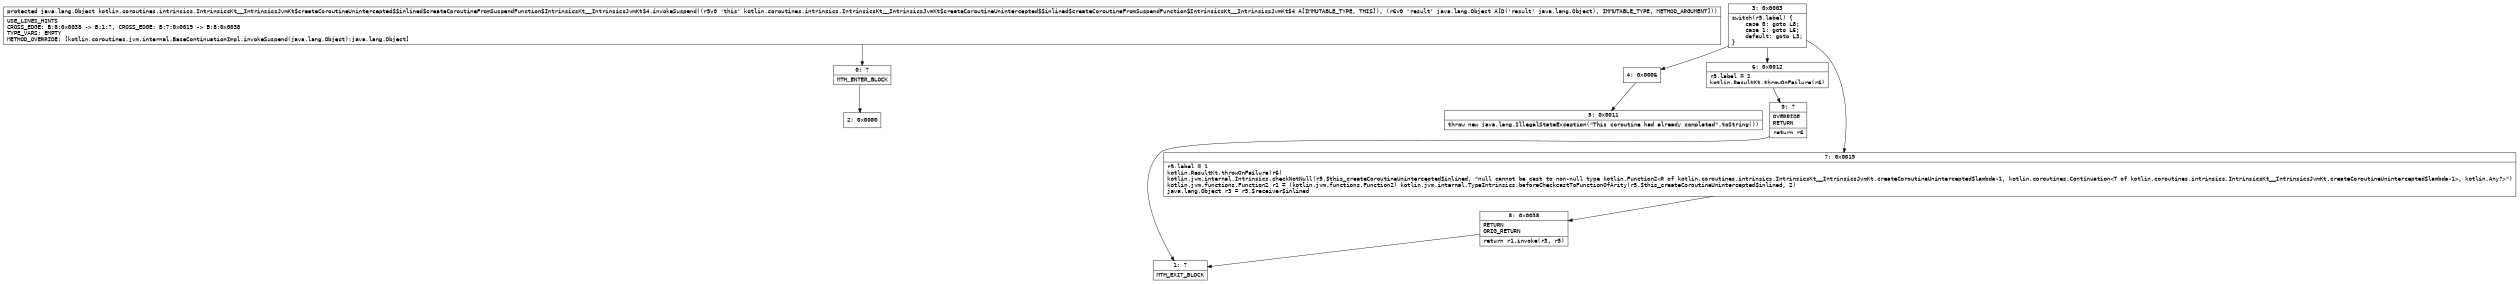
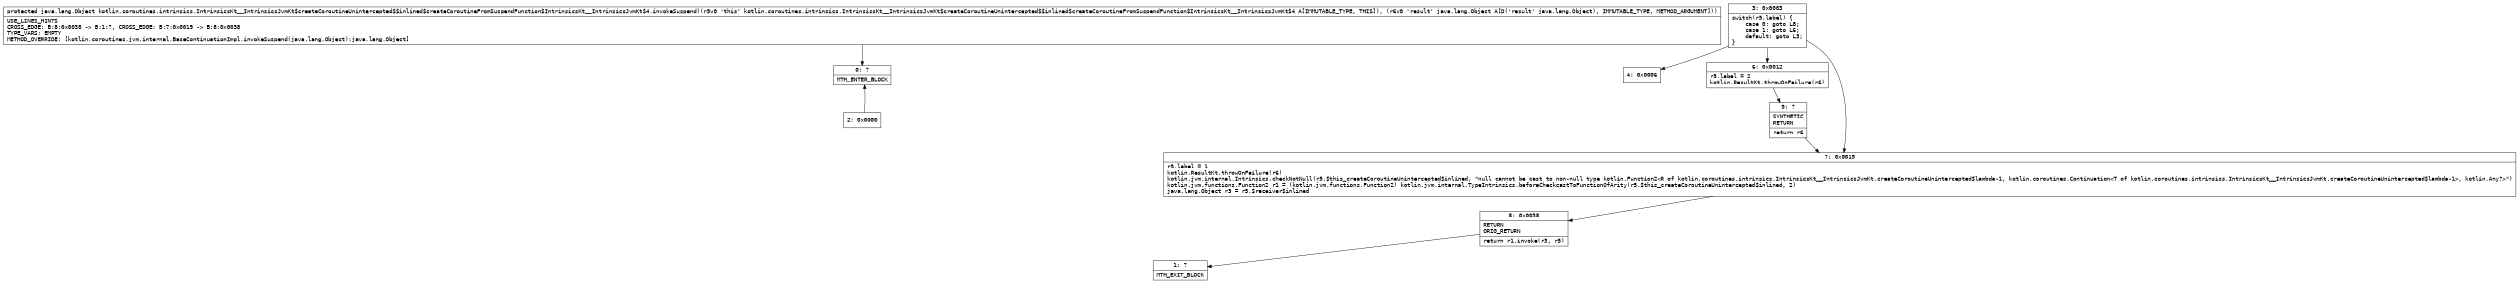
(860, 97) -> (865, 101)
(1787, 117) -> (1788, 117)
(1603, 120) -> none
(1408, 140) -> (1810, 144)
